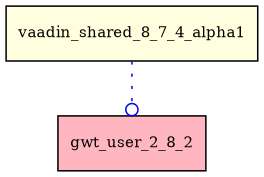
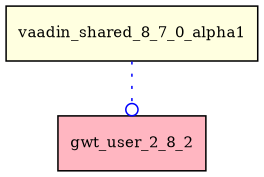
(132, 34) -> (132, 34)
